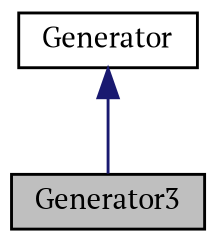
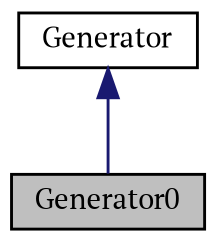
(108, 202) -> (108, 202)
